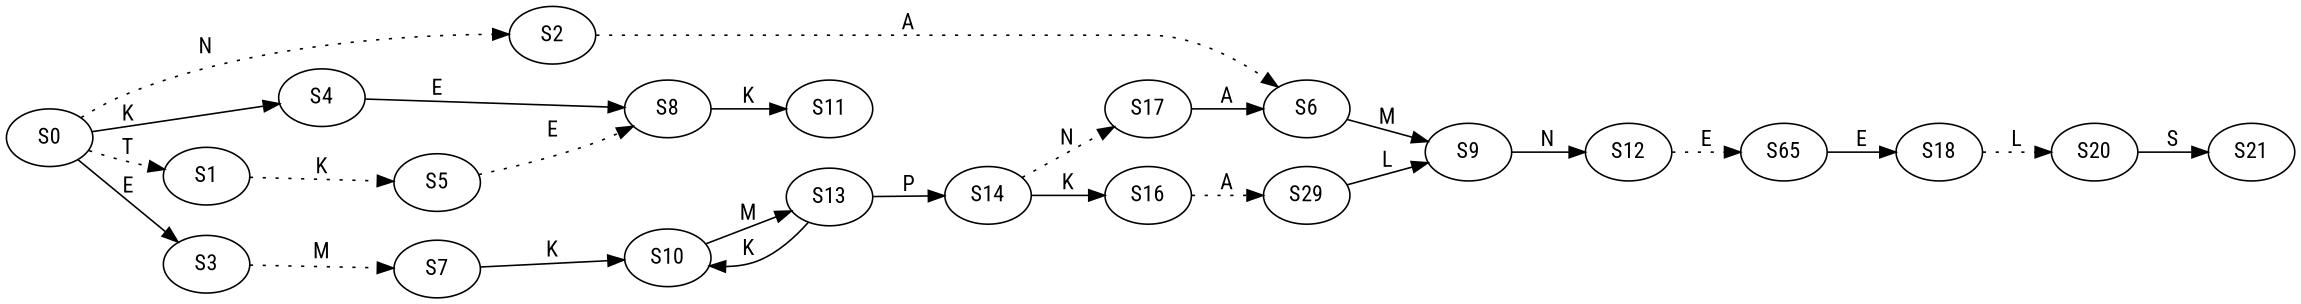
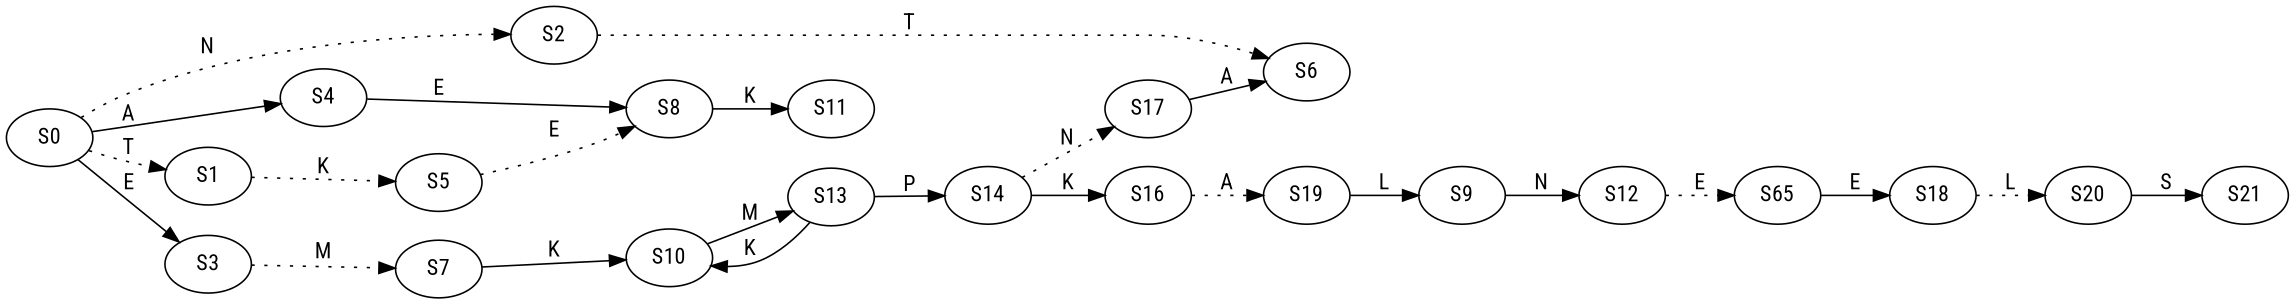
(909, 23) -> (910, 23)
(128, 114) -> (129, 114)
(1380, 128) -> none
(1307, 195) -> (1307, 195)
